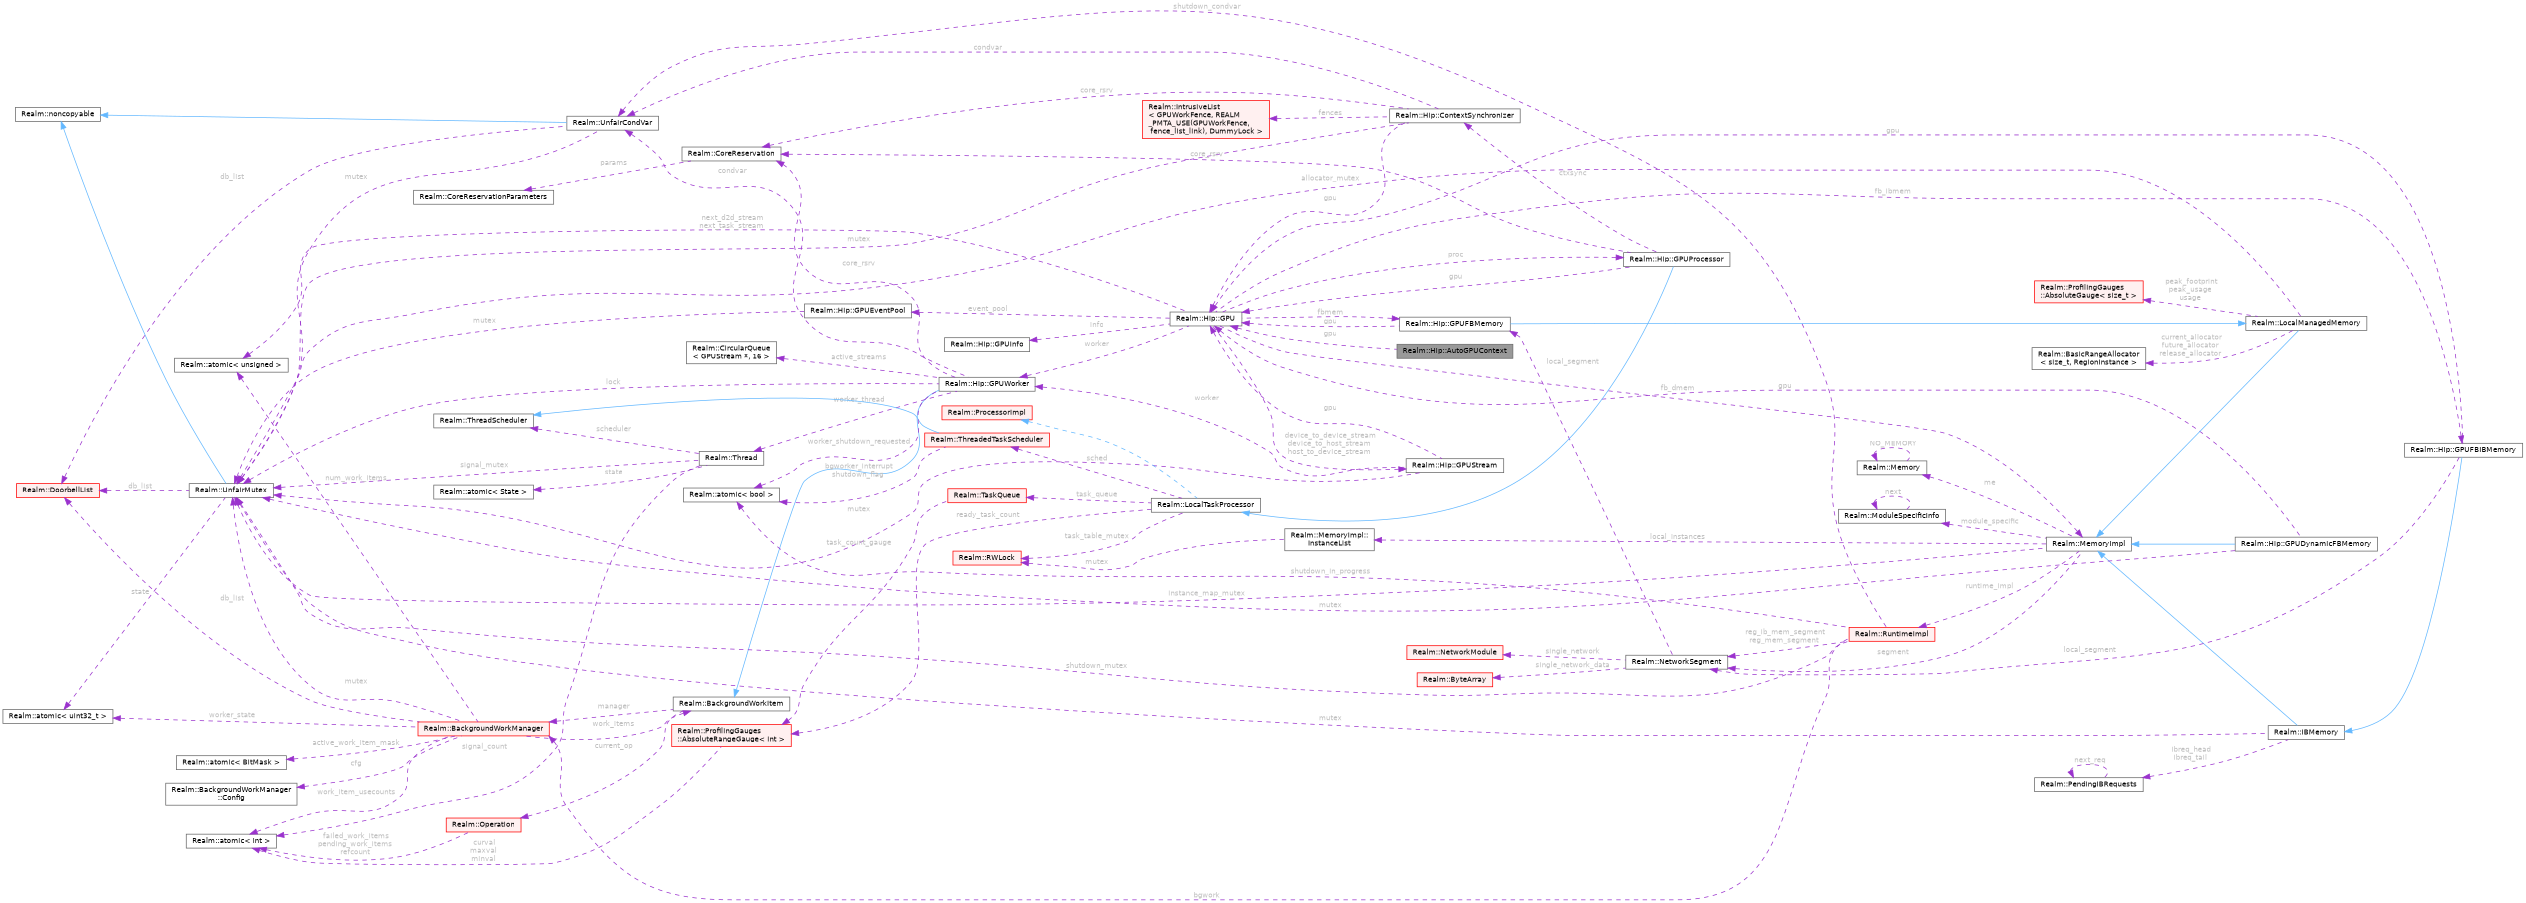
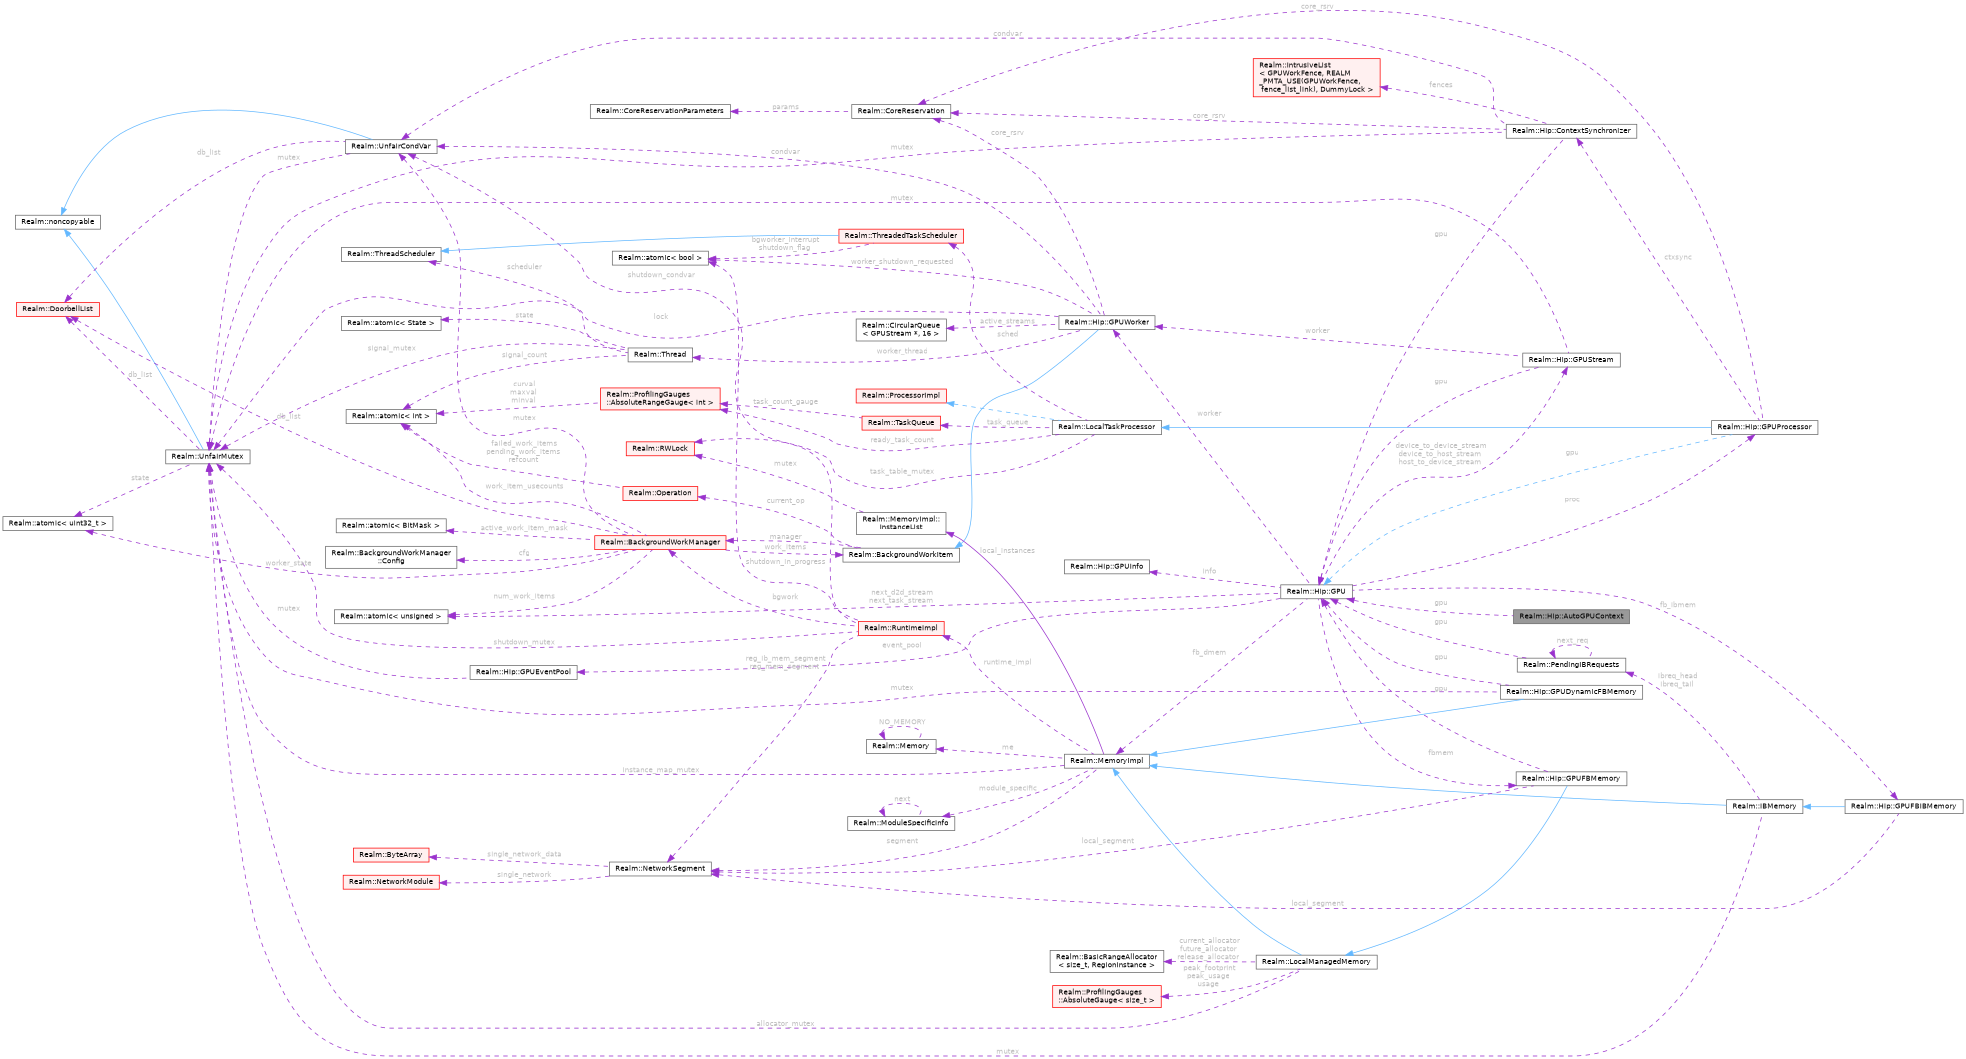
(1927, 135) -> (1430, 637)
(1441, 288) -> (1522, 487)
(1596, 494) -> (1128, 850)
(1714, 542) -> (1045, 633)
(296, 671) -> (461, 403)
